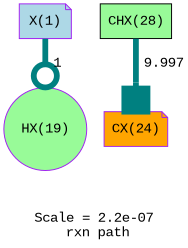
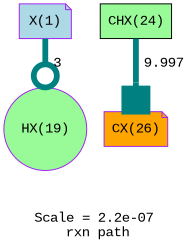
(136, 21) -> (136, 21)
(53, 63) -> (53, 63)
(136, 129) -> (136, 129)
